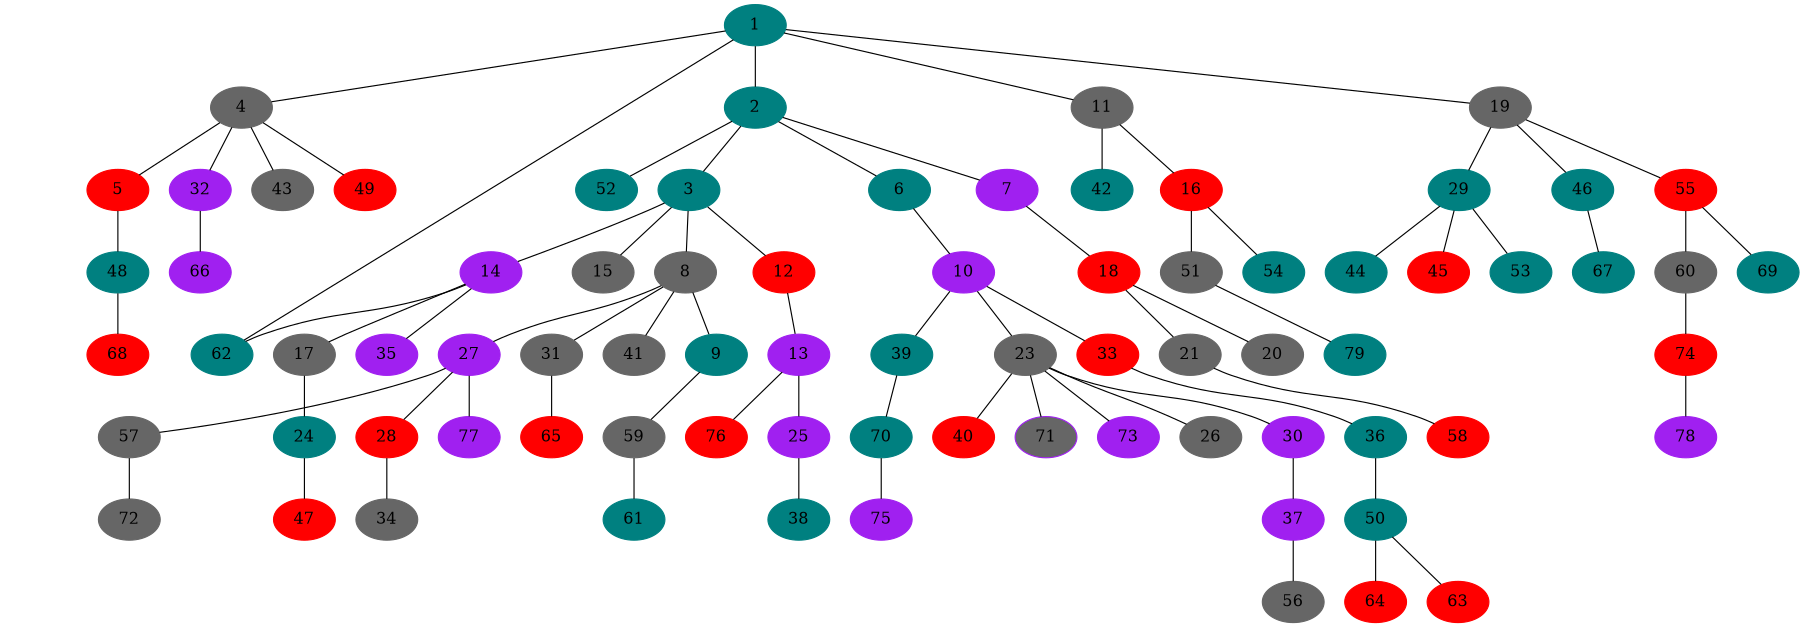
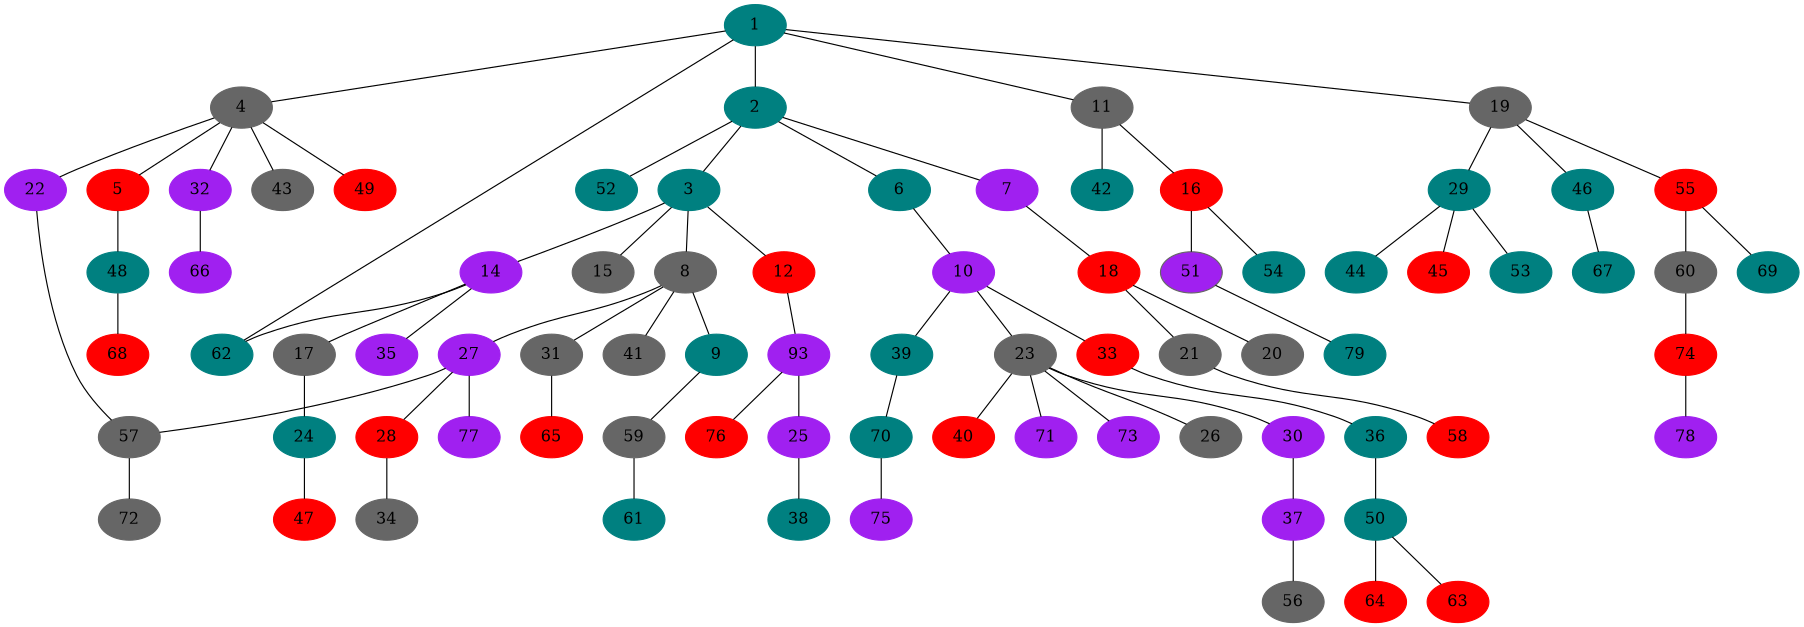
none -> (35, 190)
(1191, 272) -> (1191, 272)
(799, 355) -> (799, 355)
(1046, 437) -> (1046, 437)
